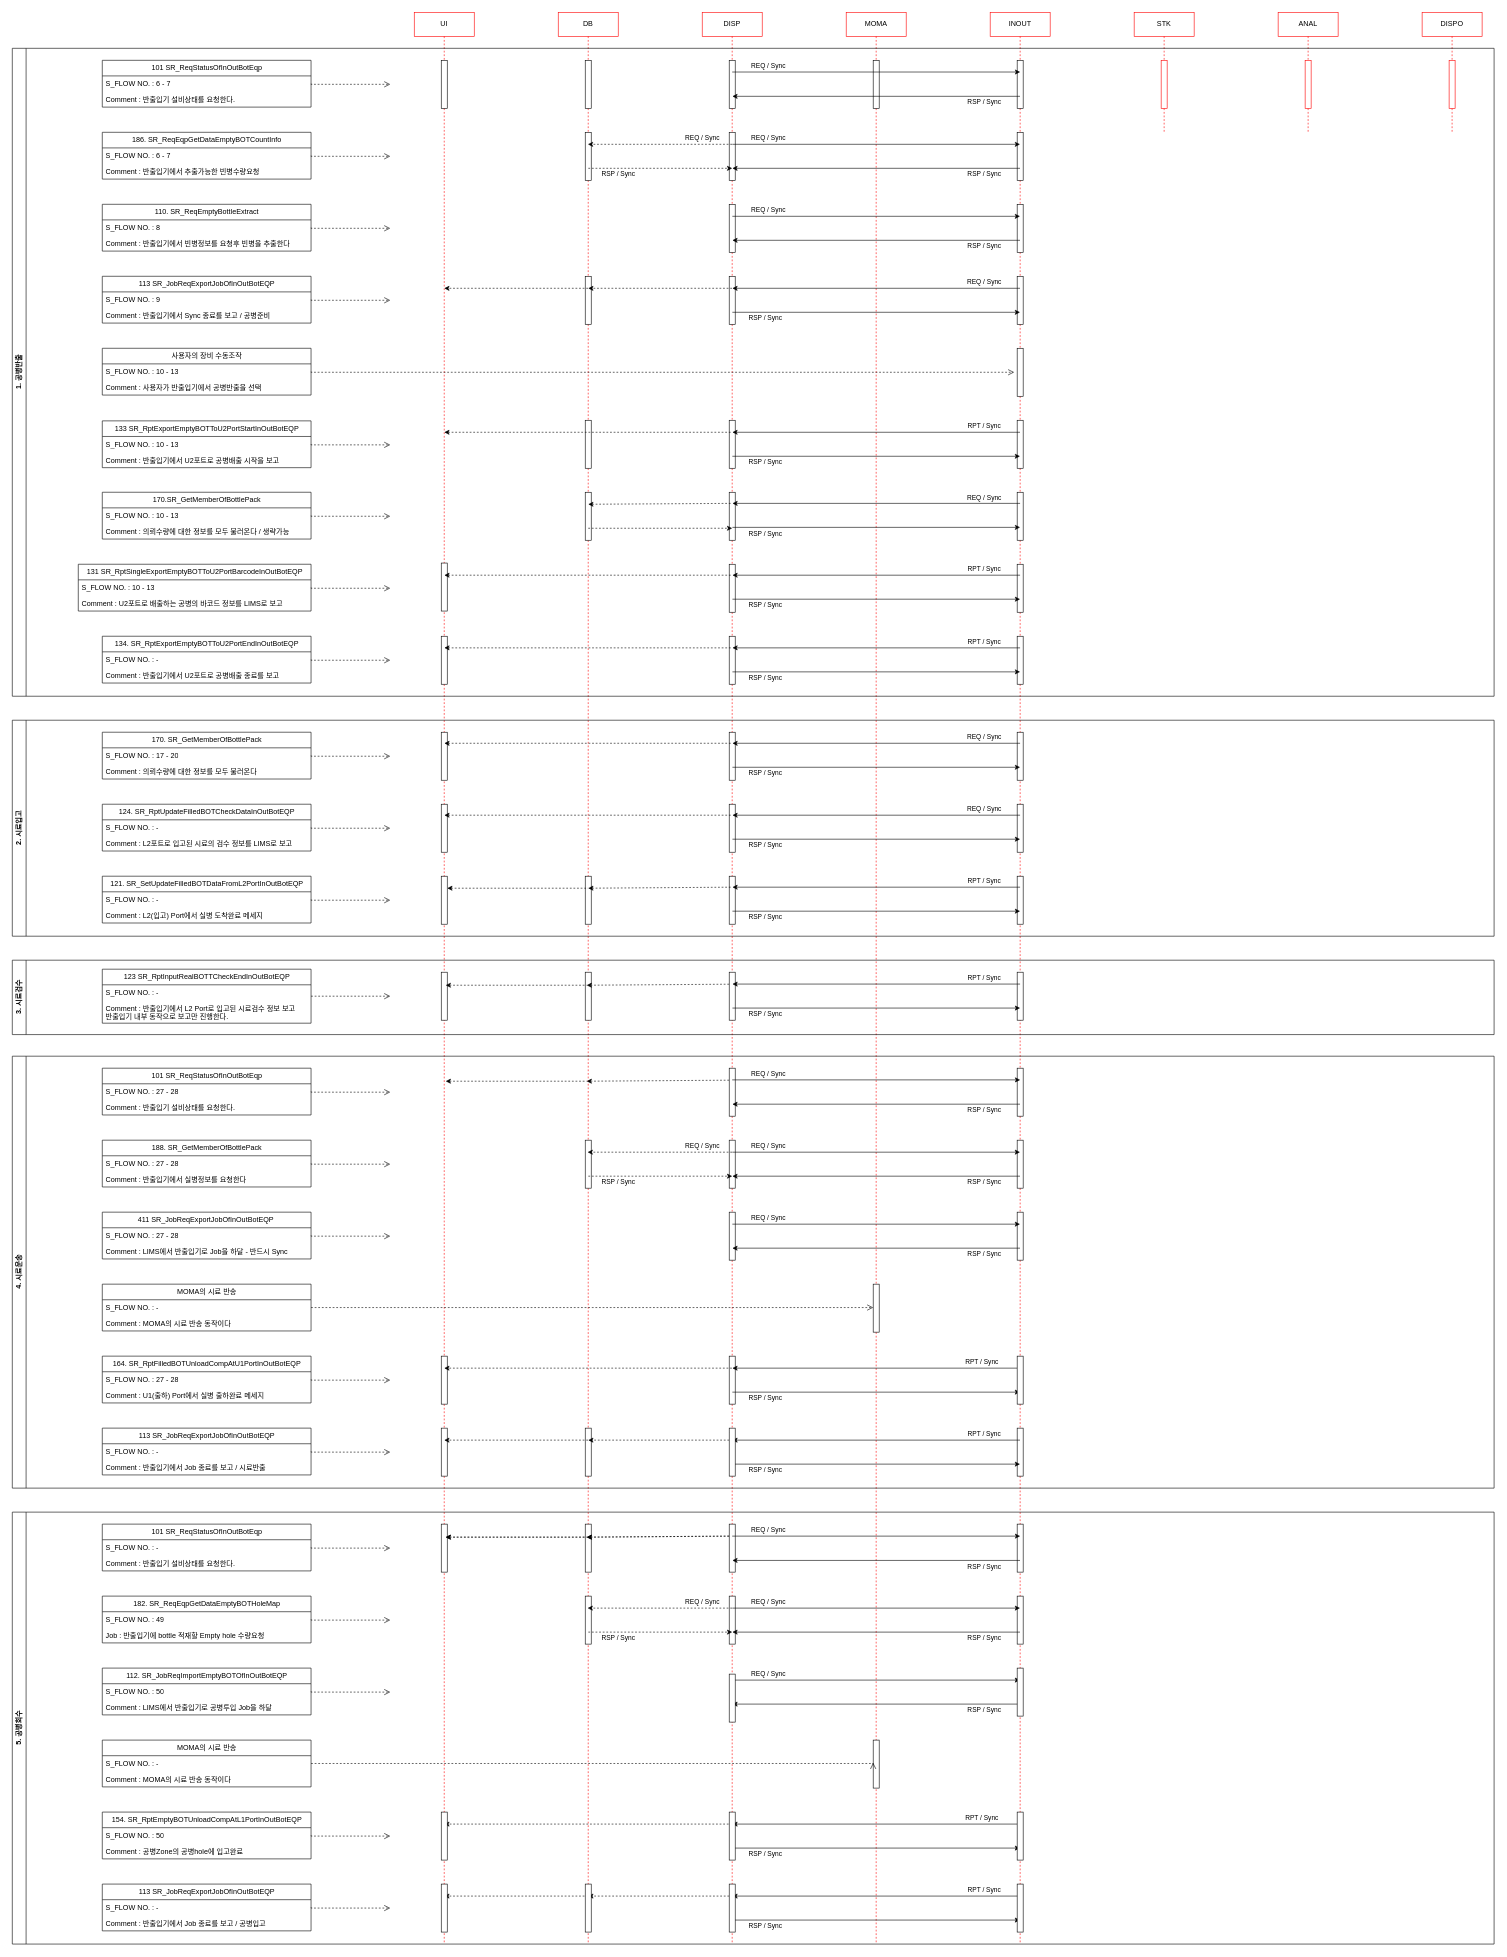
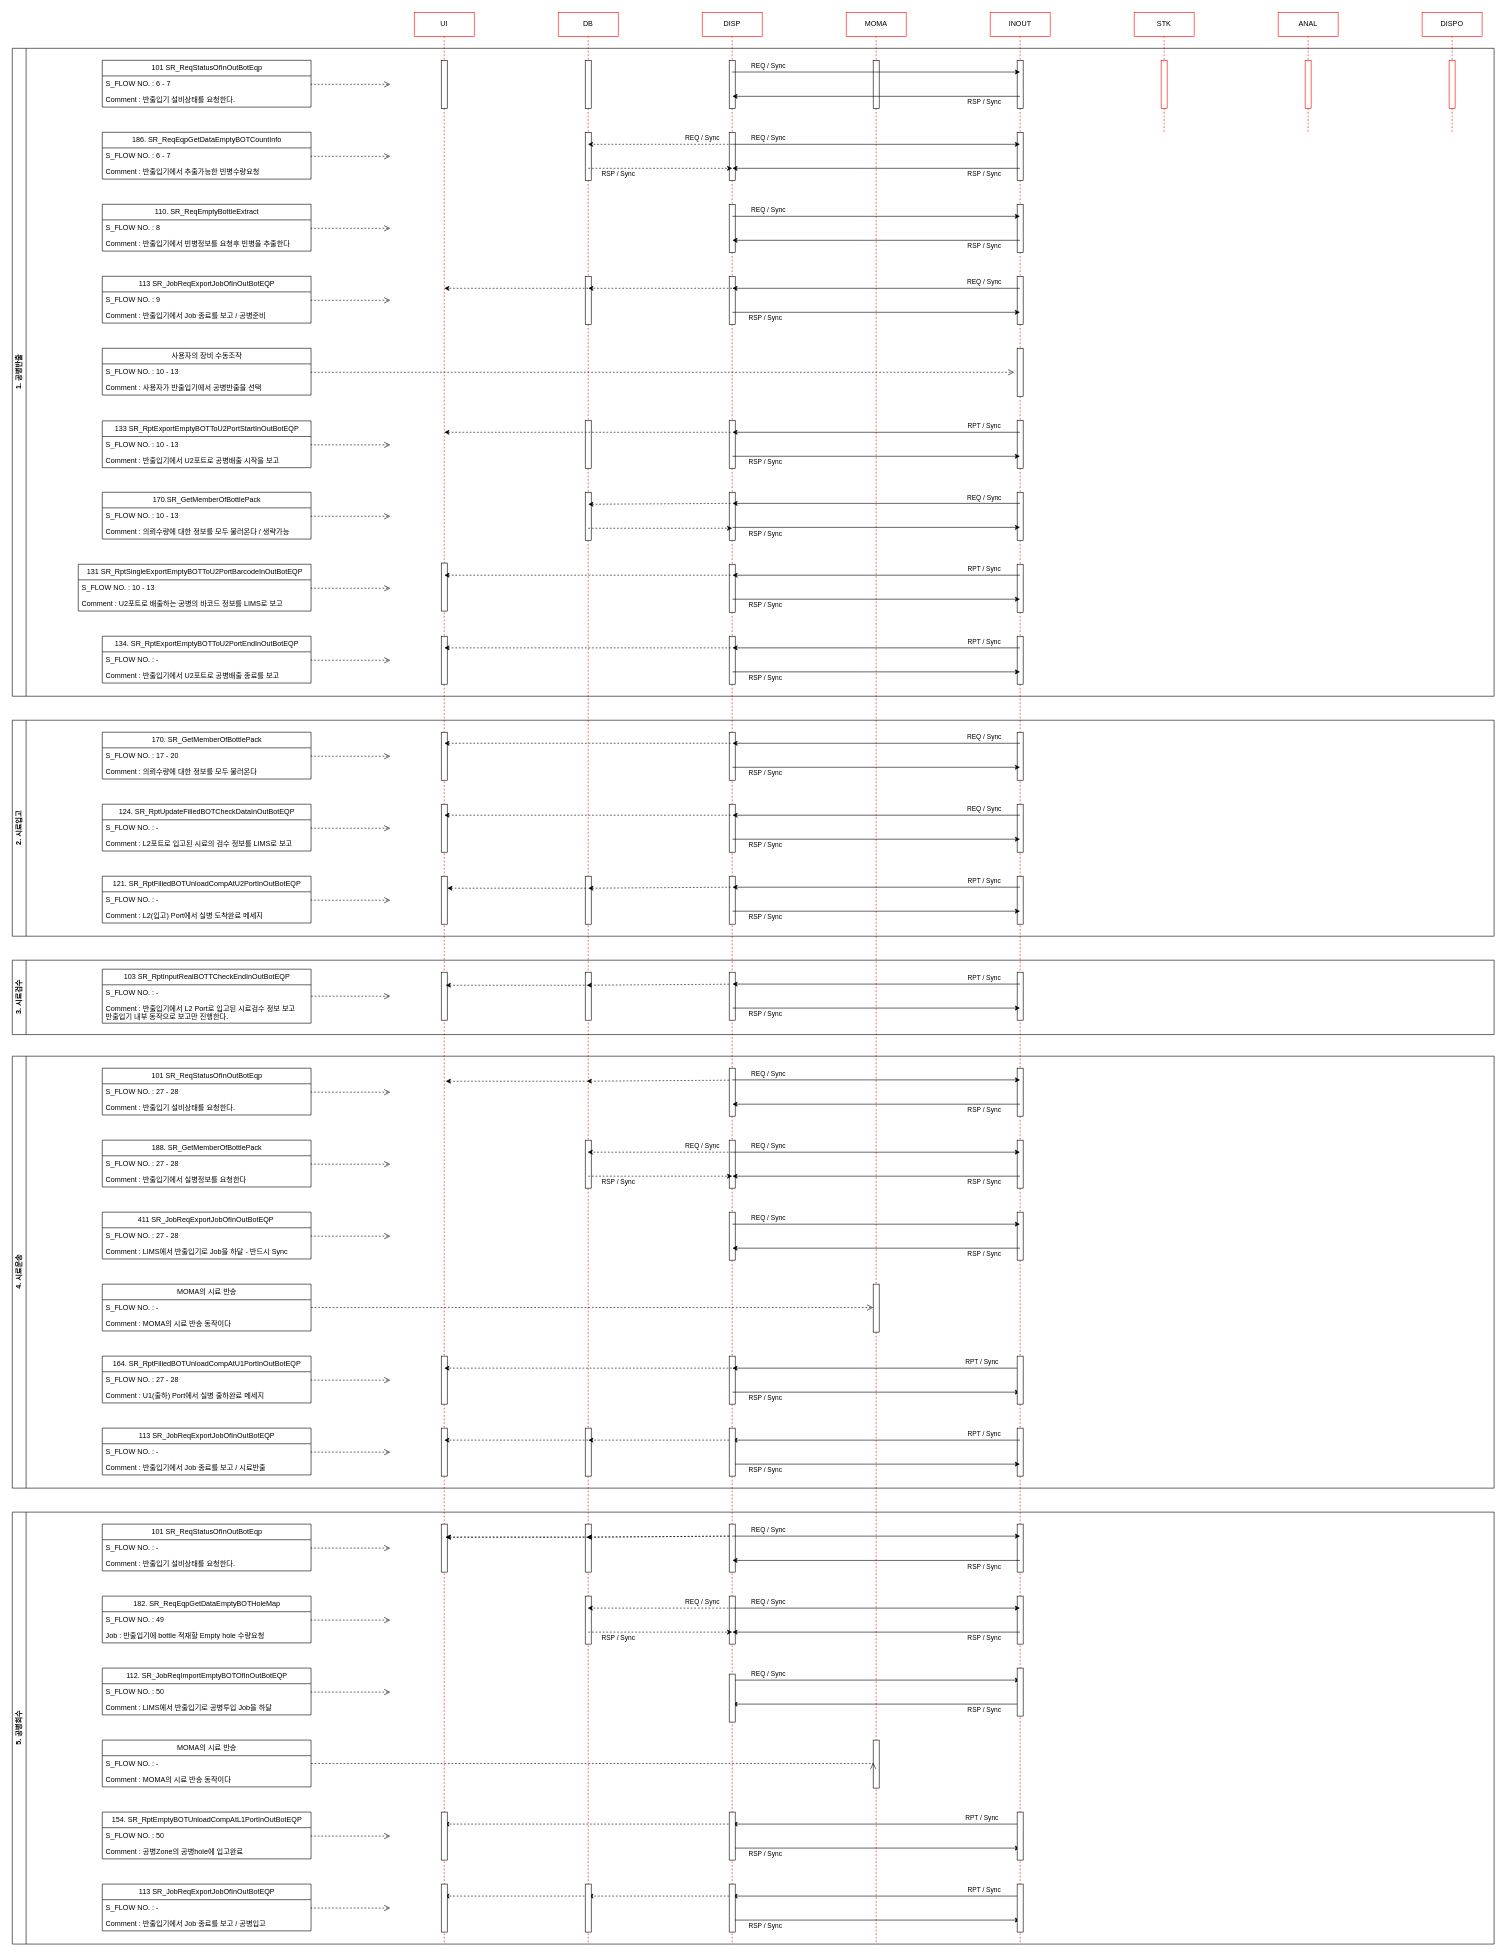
(194, 316) -> (192, 316)
(207, 884) -> (207, 884)
(207, 977) -> (207, 977)
